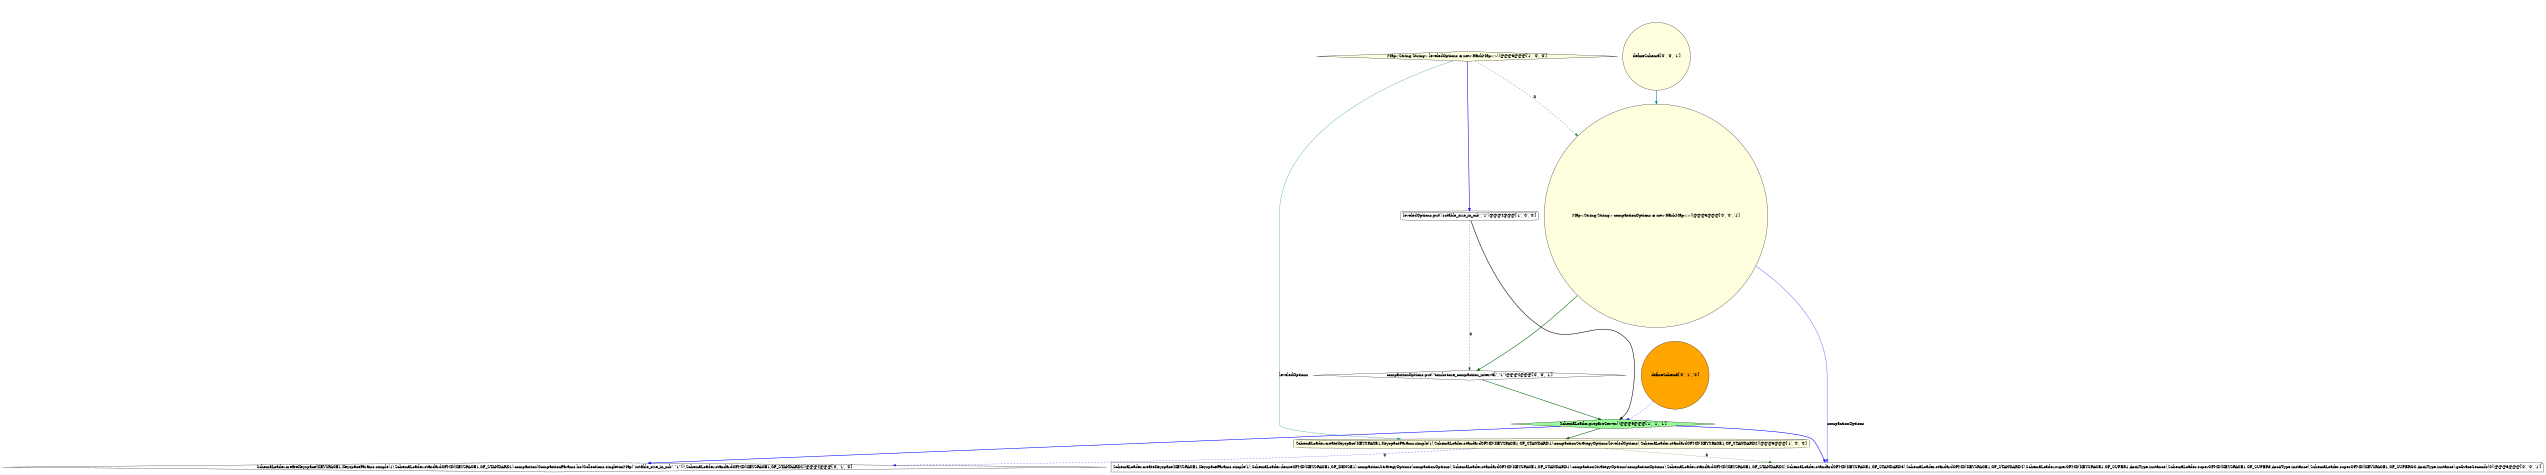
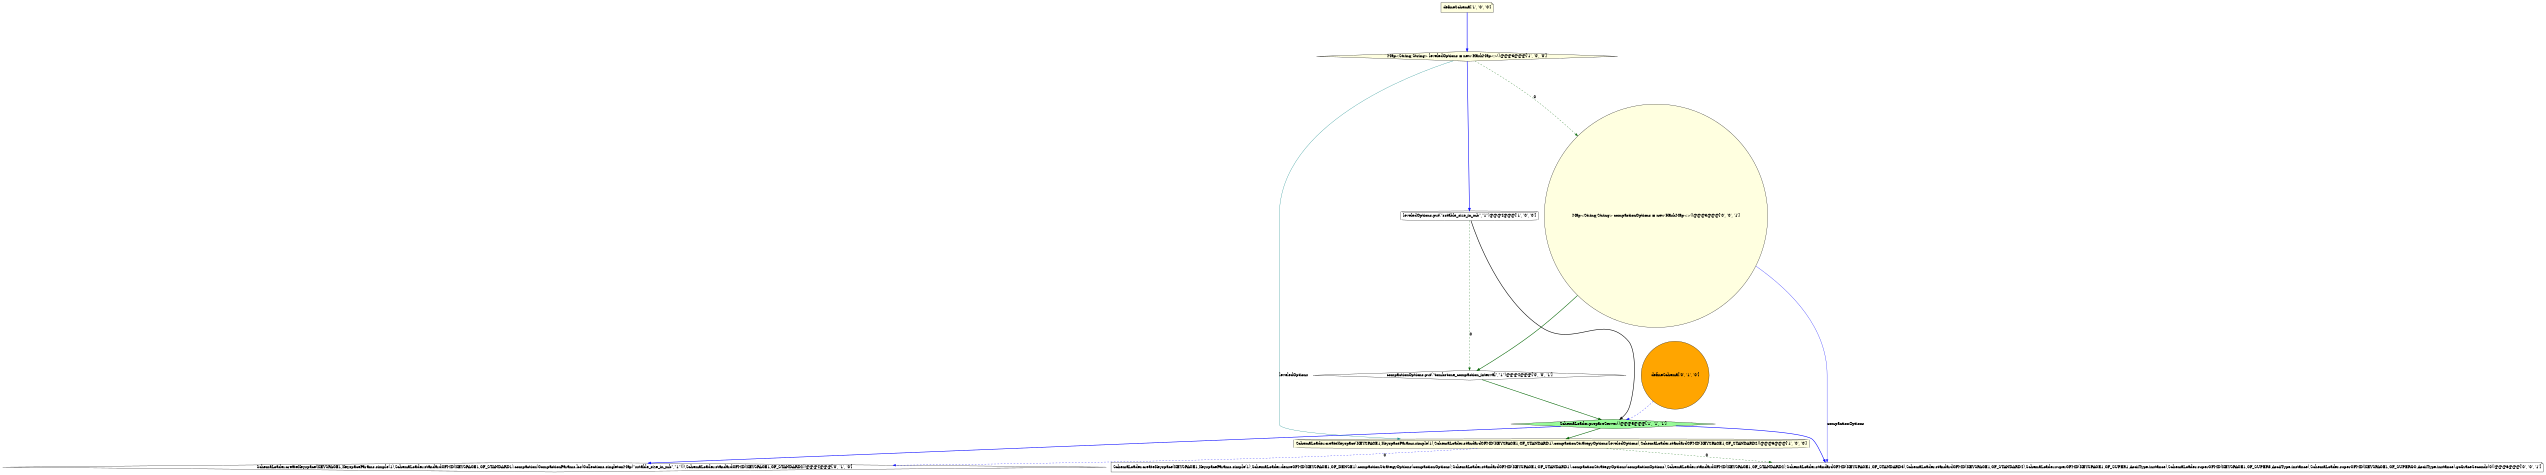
none -> (1467, 8)
(1657, 56) -> none
